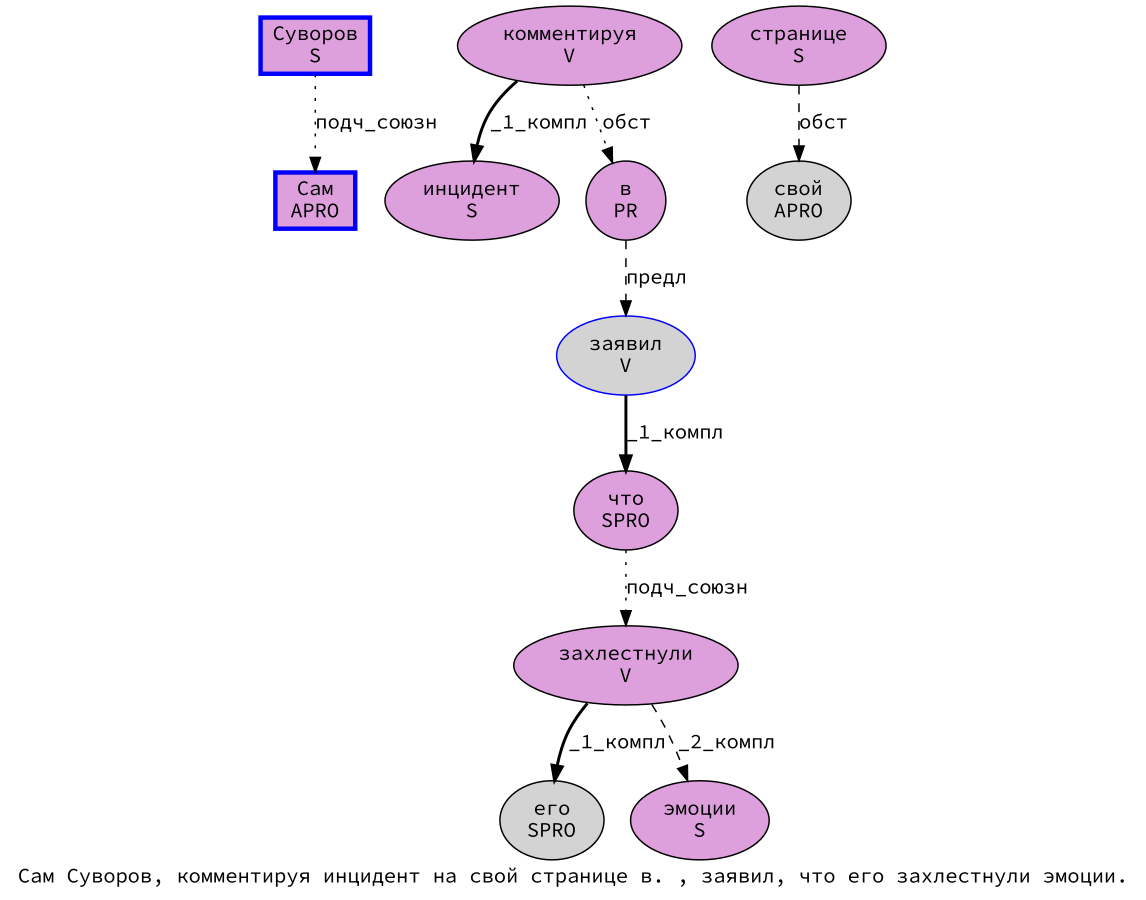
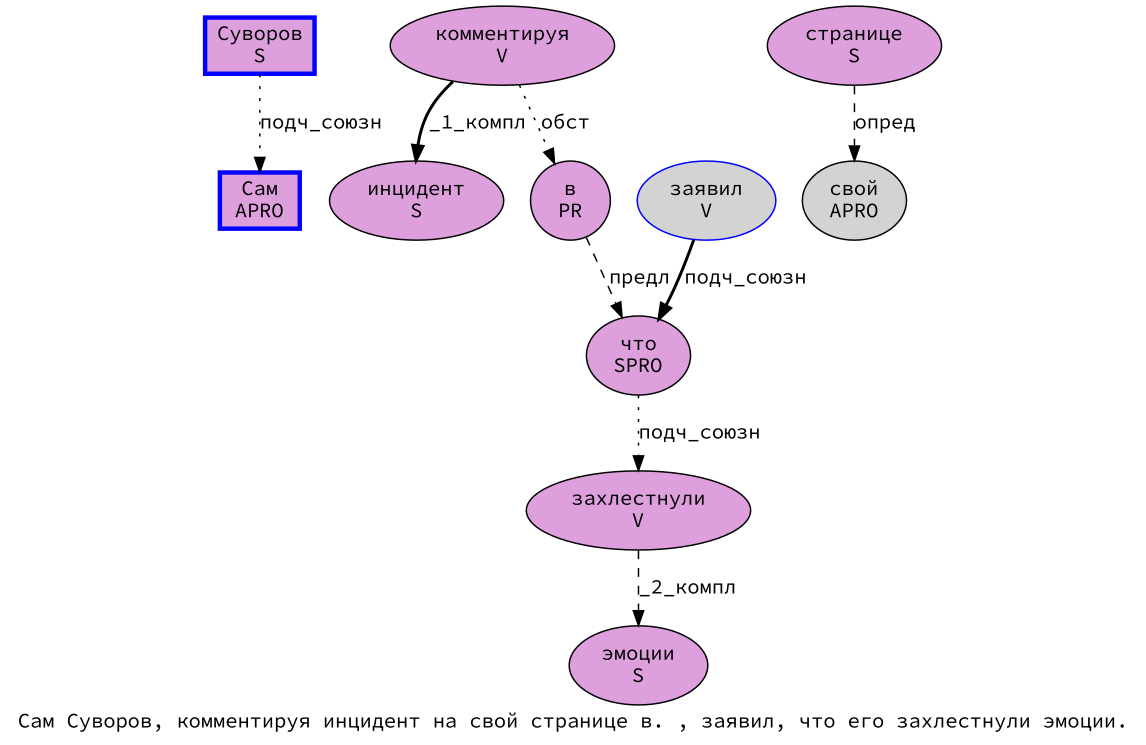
(824, 123) -> (886, 123)
(626, 270) -> (601, 270)
(675, 433) -> (746, 278)
(552, 820) -> none
